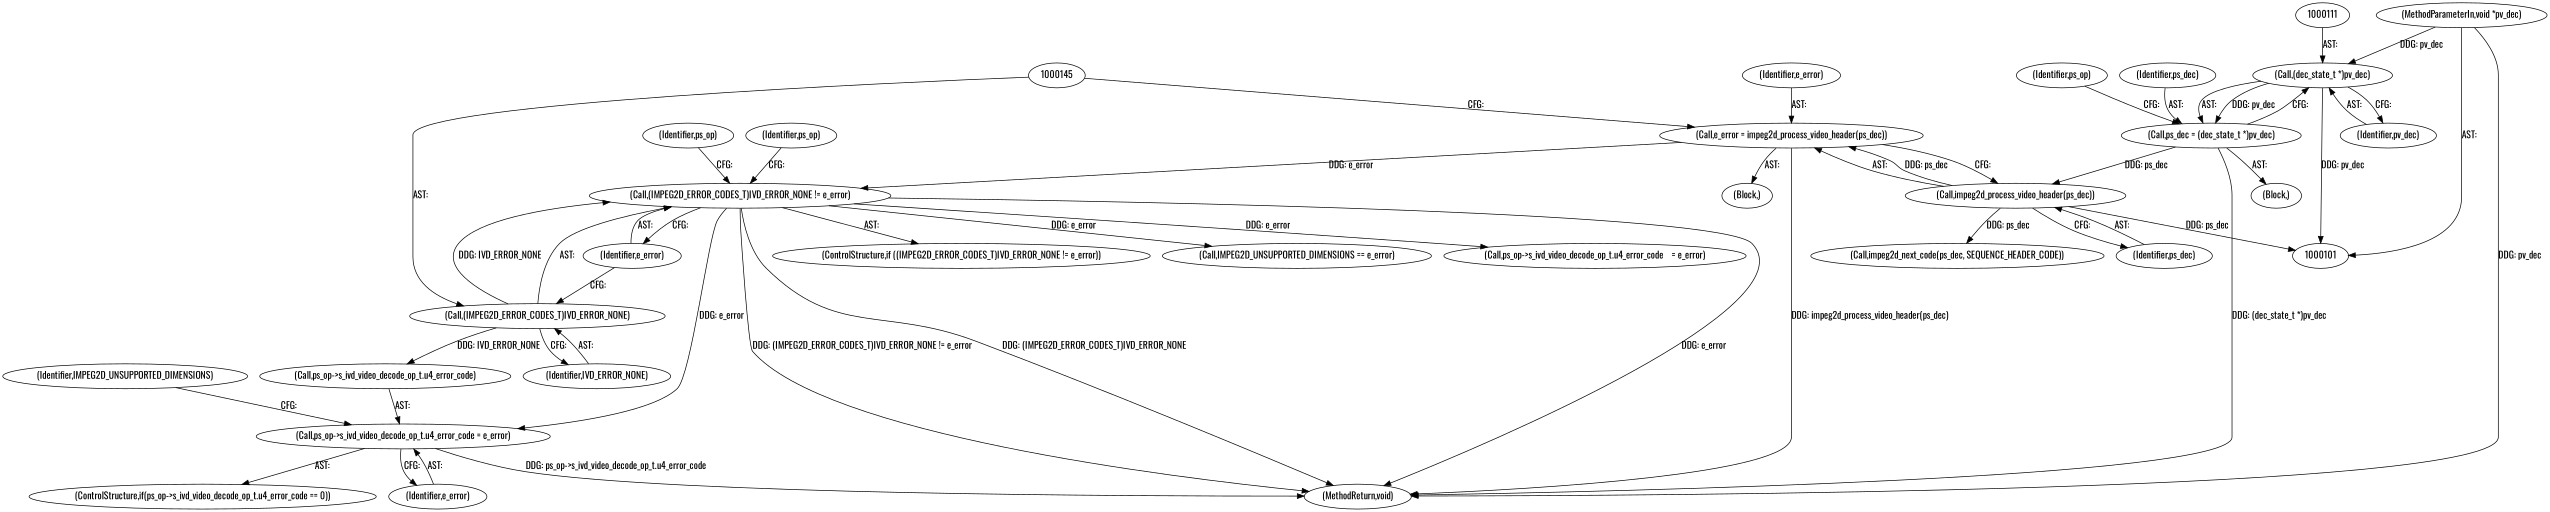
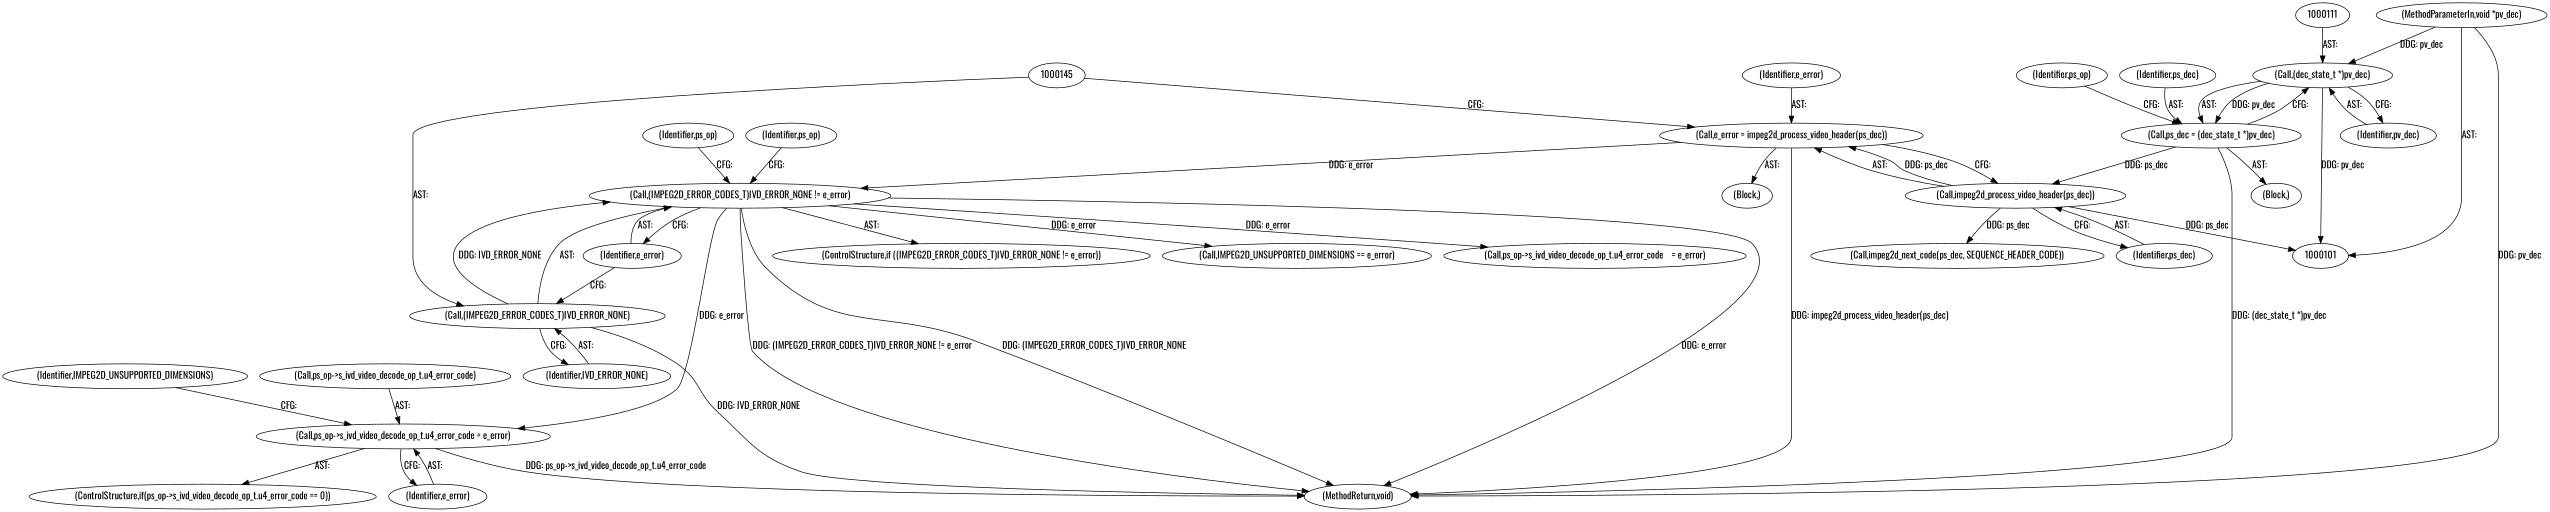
(454, 342) -> (918, 484)
